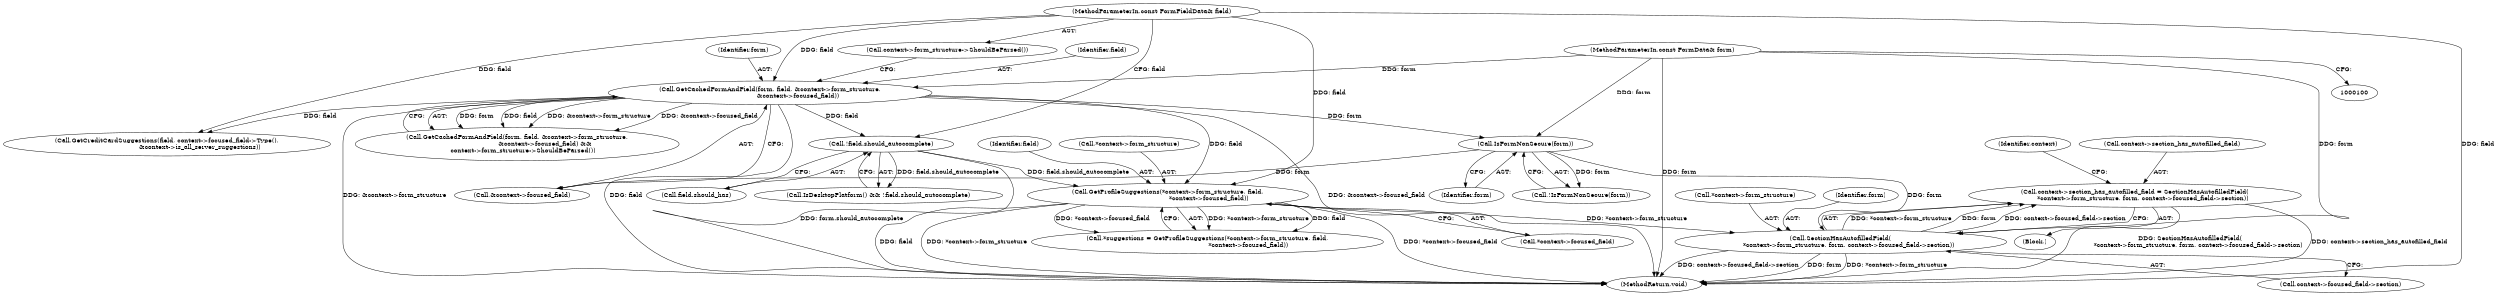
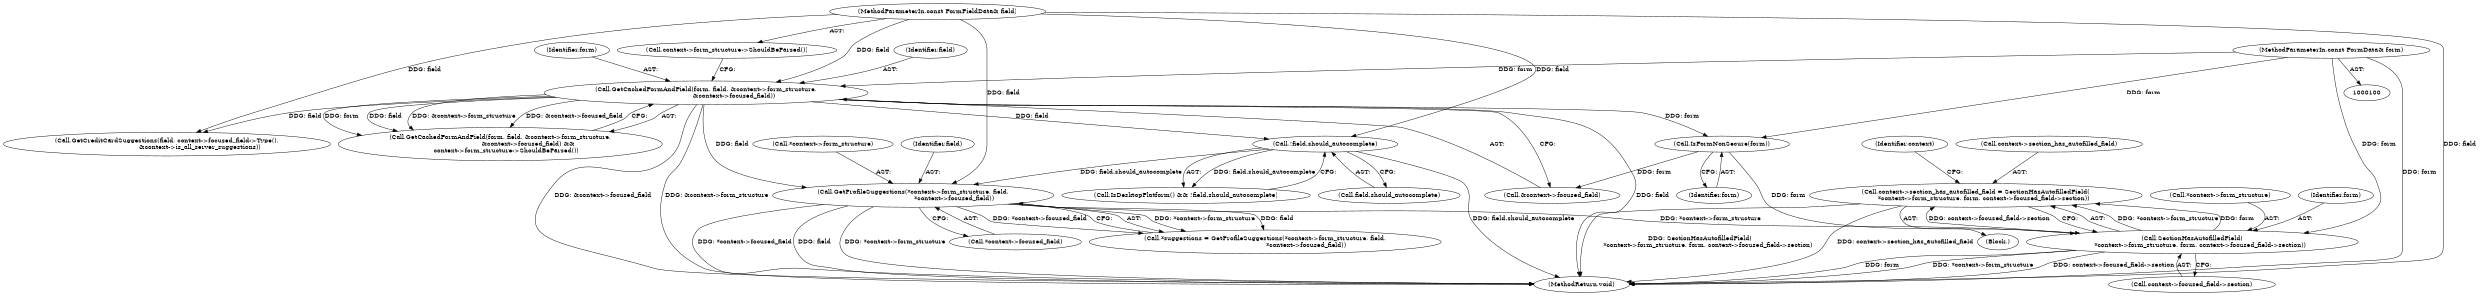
(1150, 70) -> (1553, 70)
(2345, 70) -> (2359, 70)
(696, 195) -> (1389, 195)
(1581, 195) -> none
(852, 219) -> (1524, 219)
